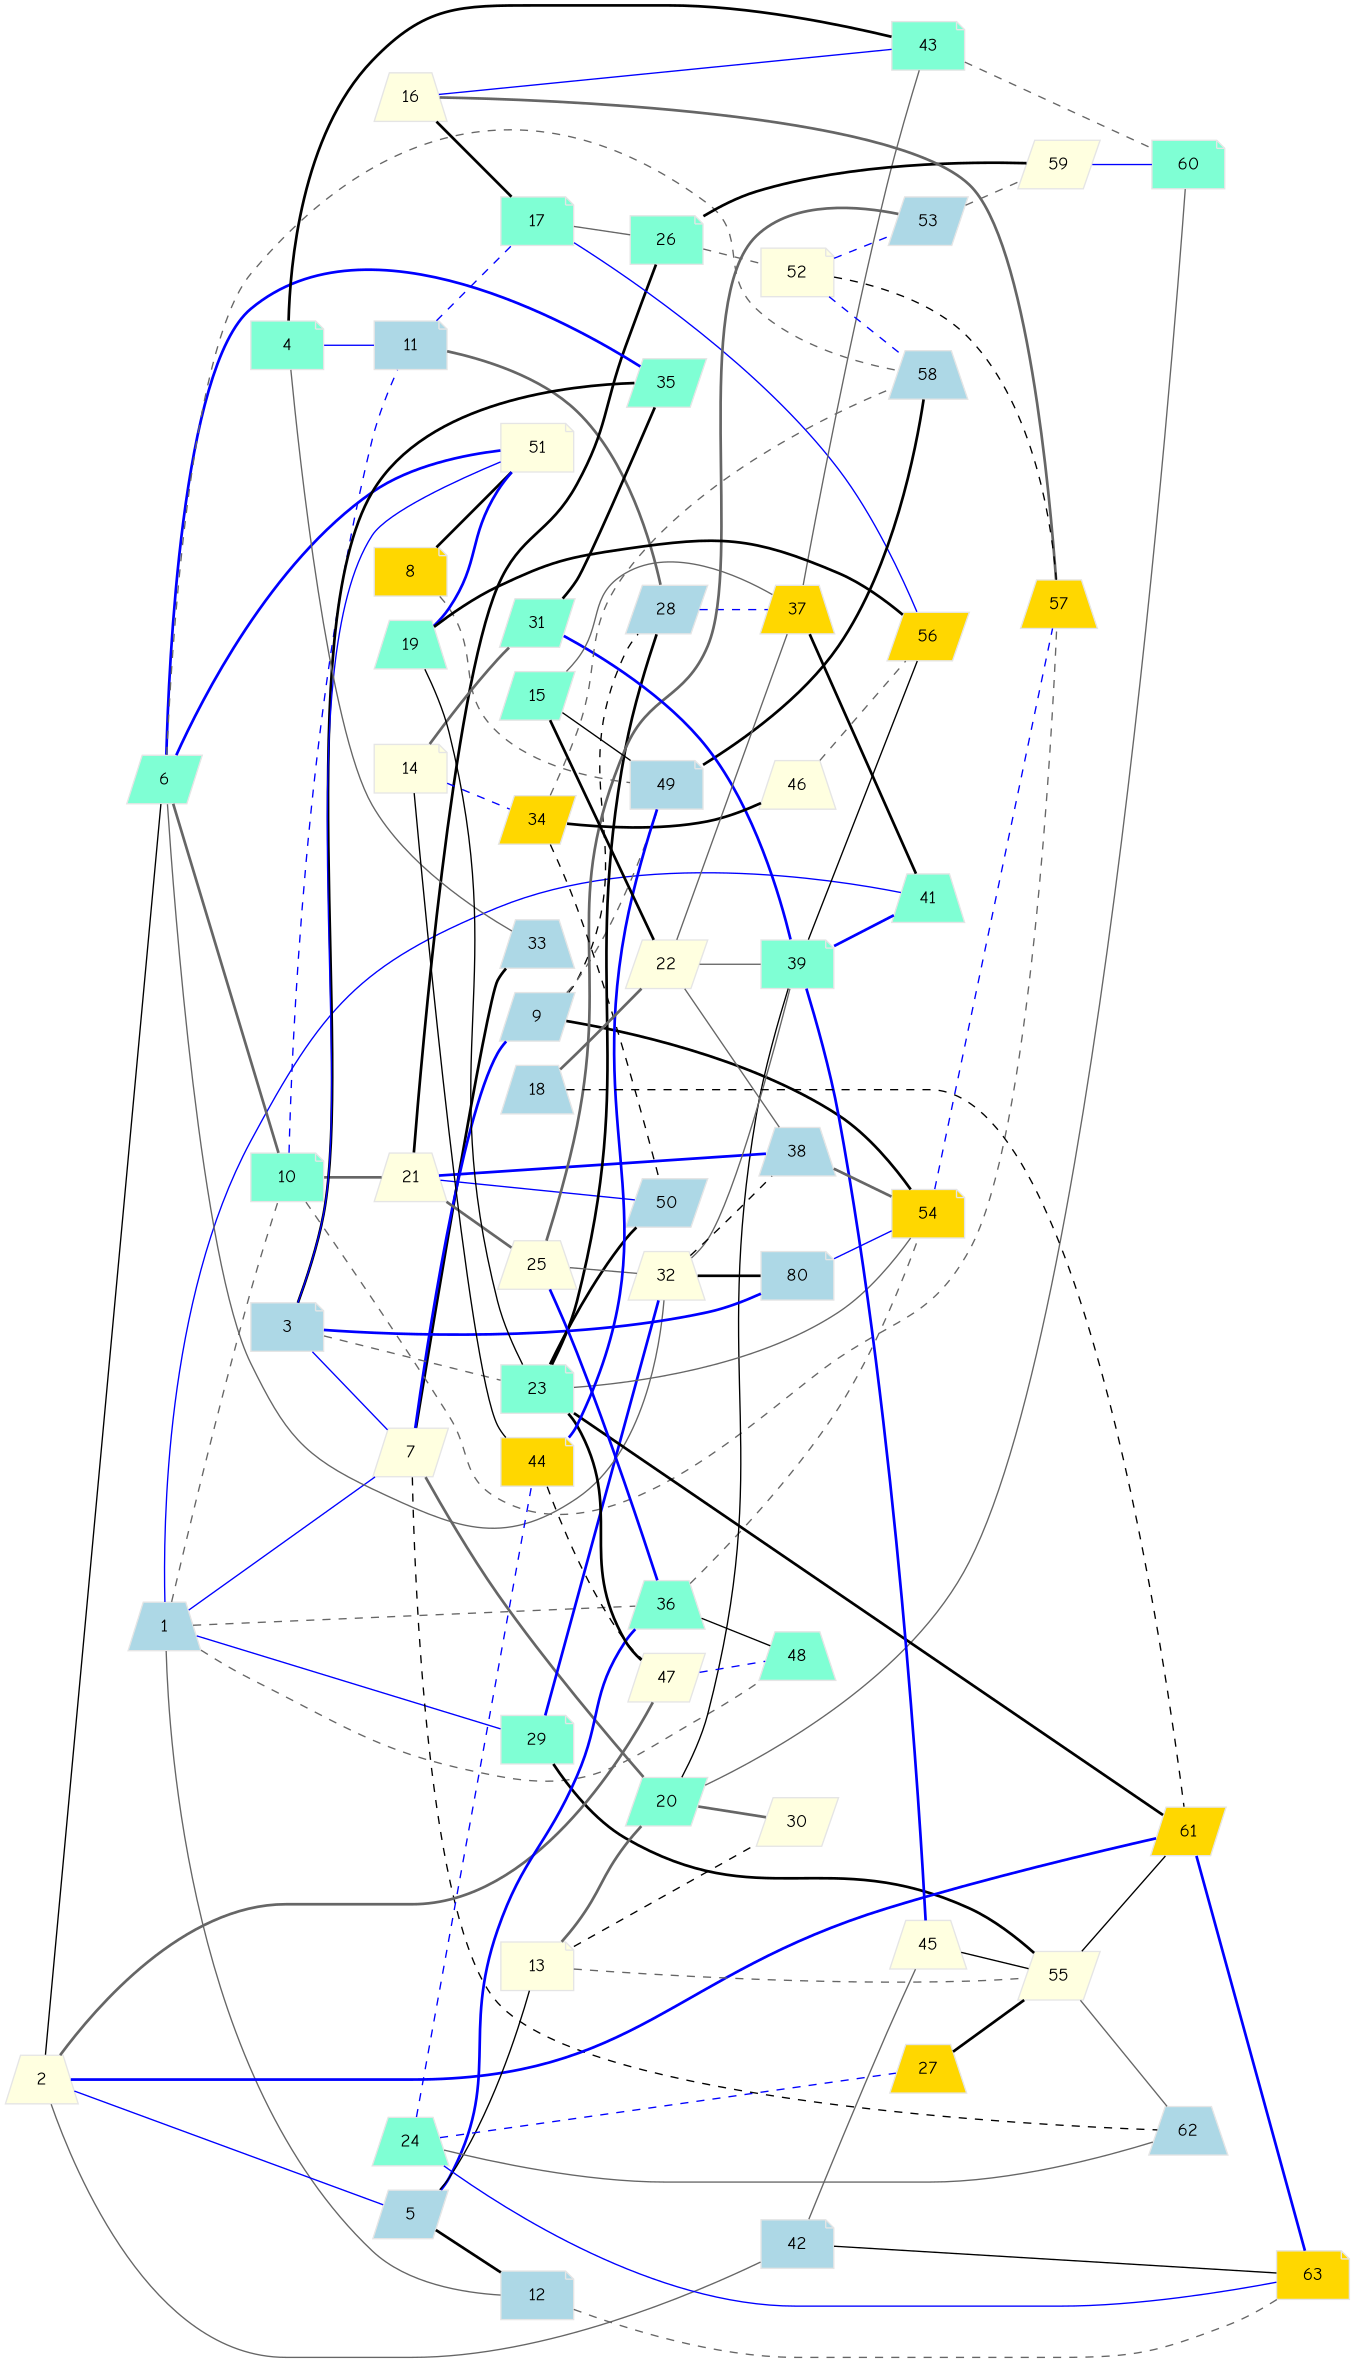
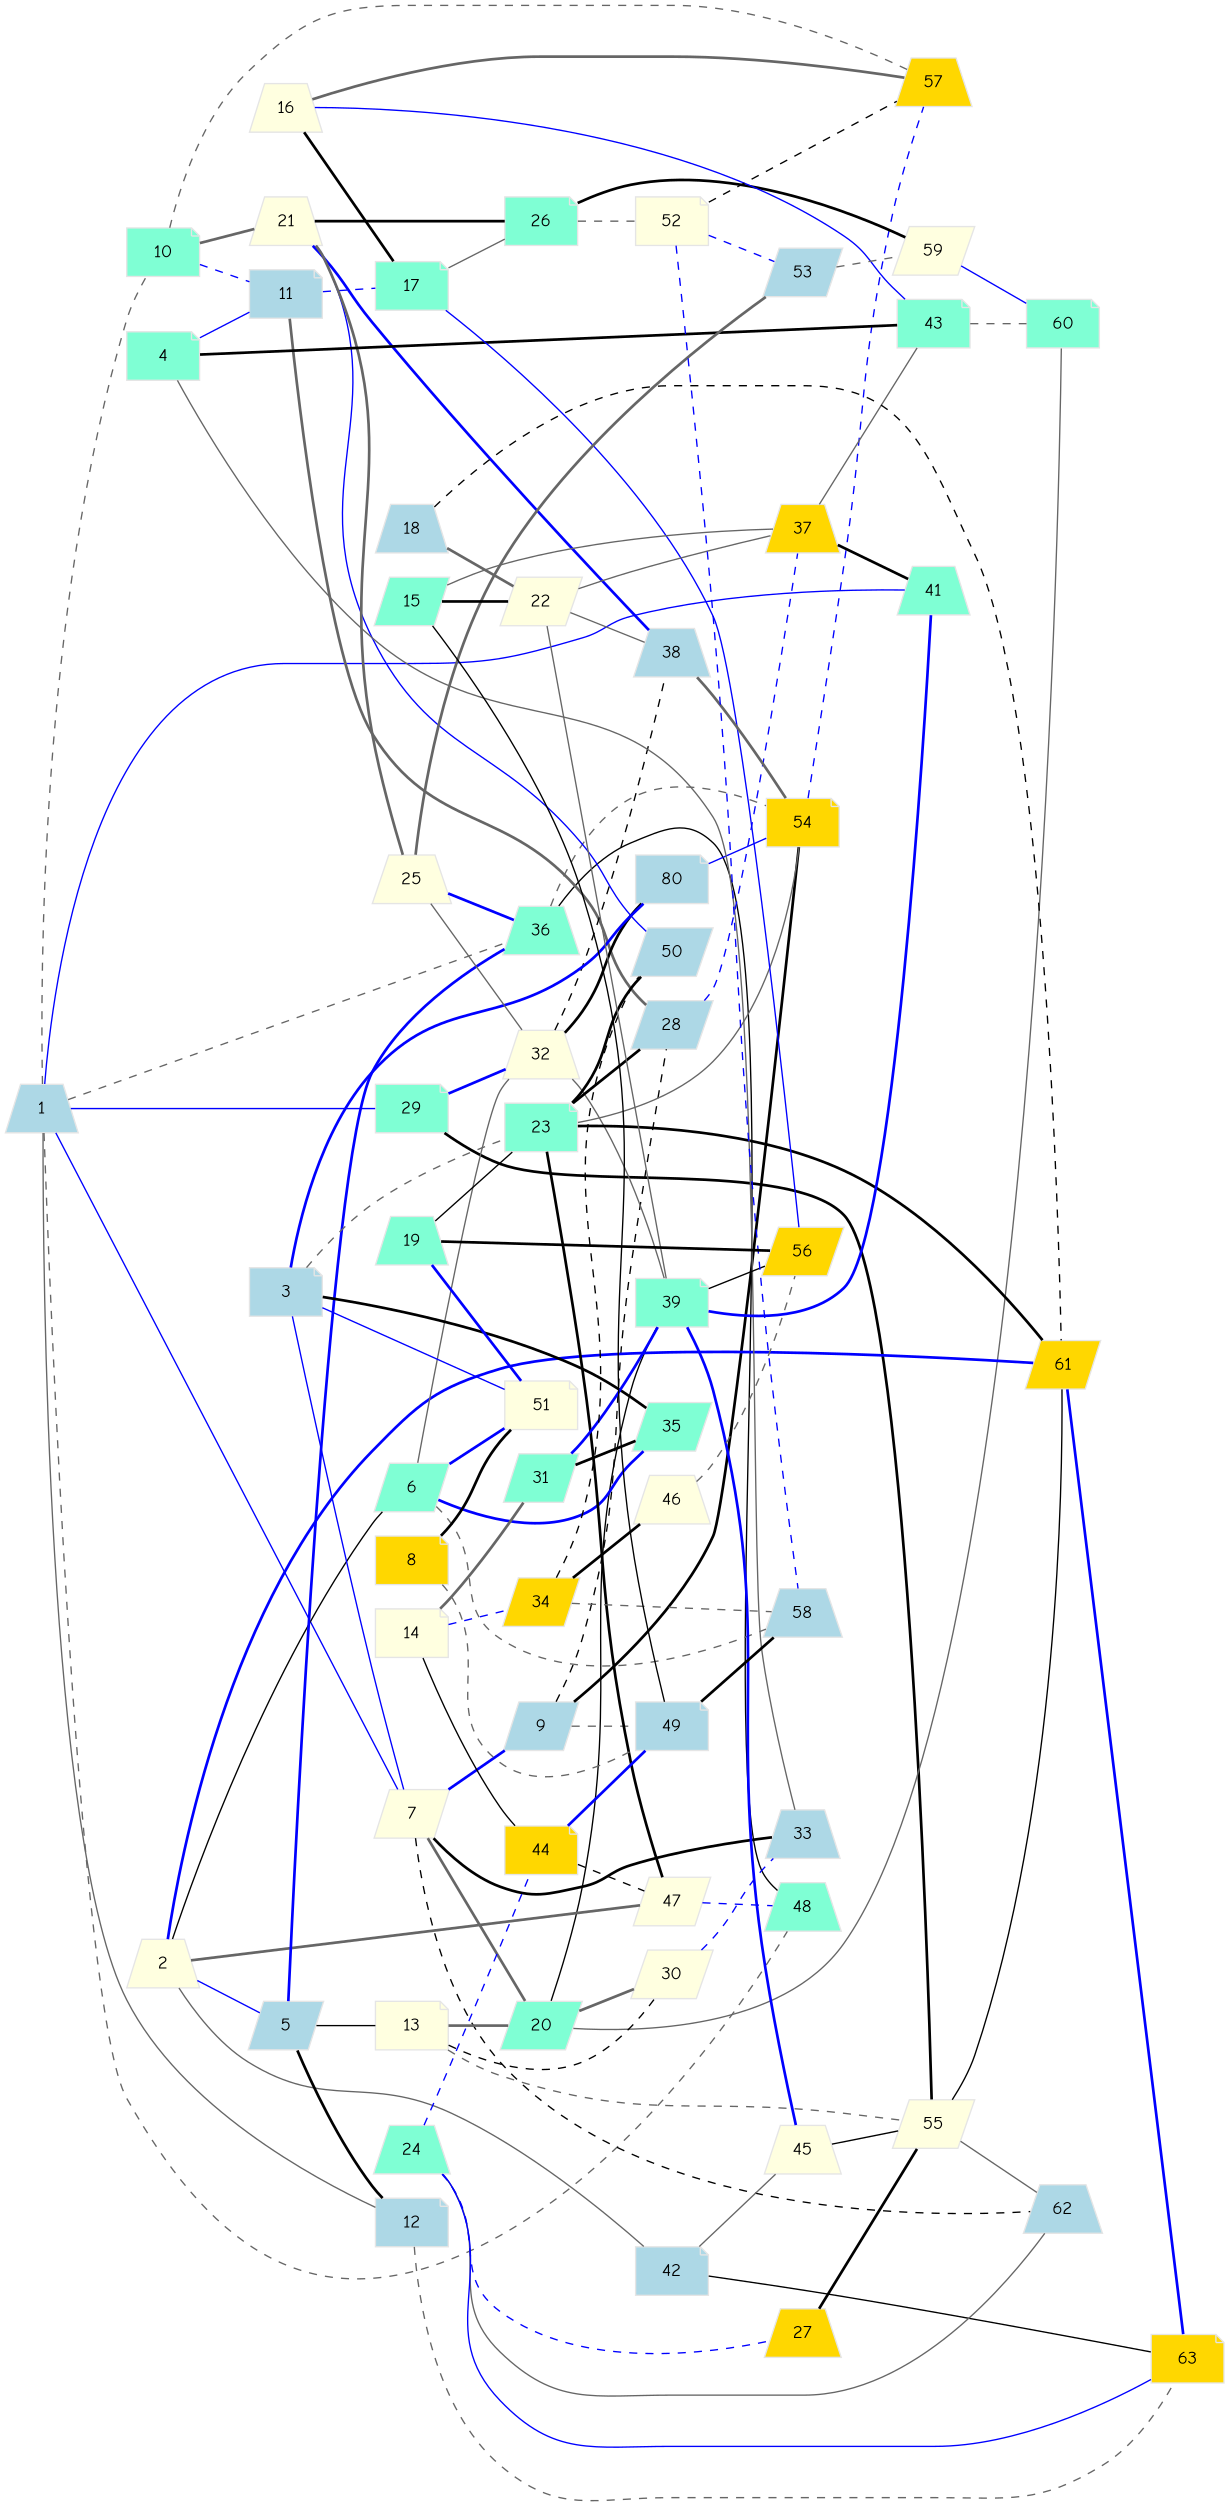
(226, 978) -> none
none -> (731, 1914)
